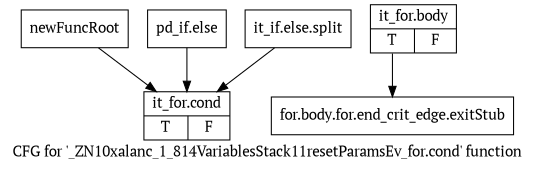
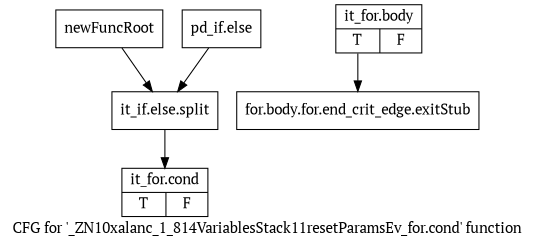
(187, 65) -> (196, 65)
(123, 67) -> (134, 65)
